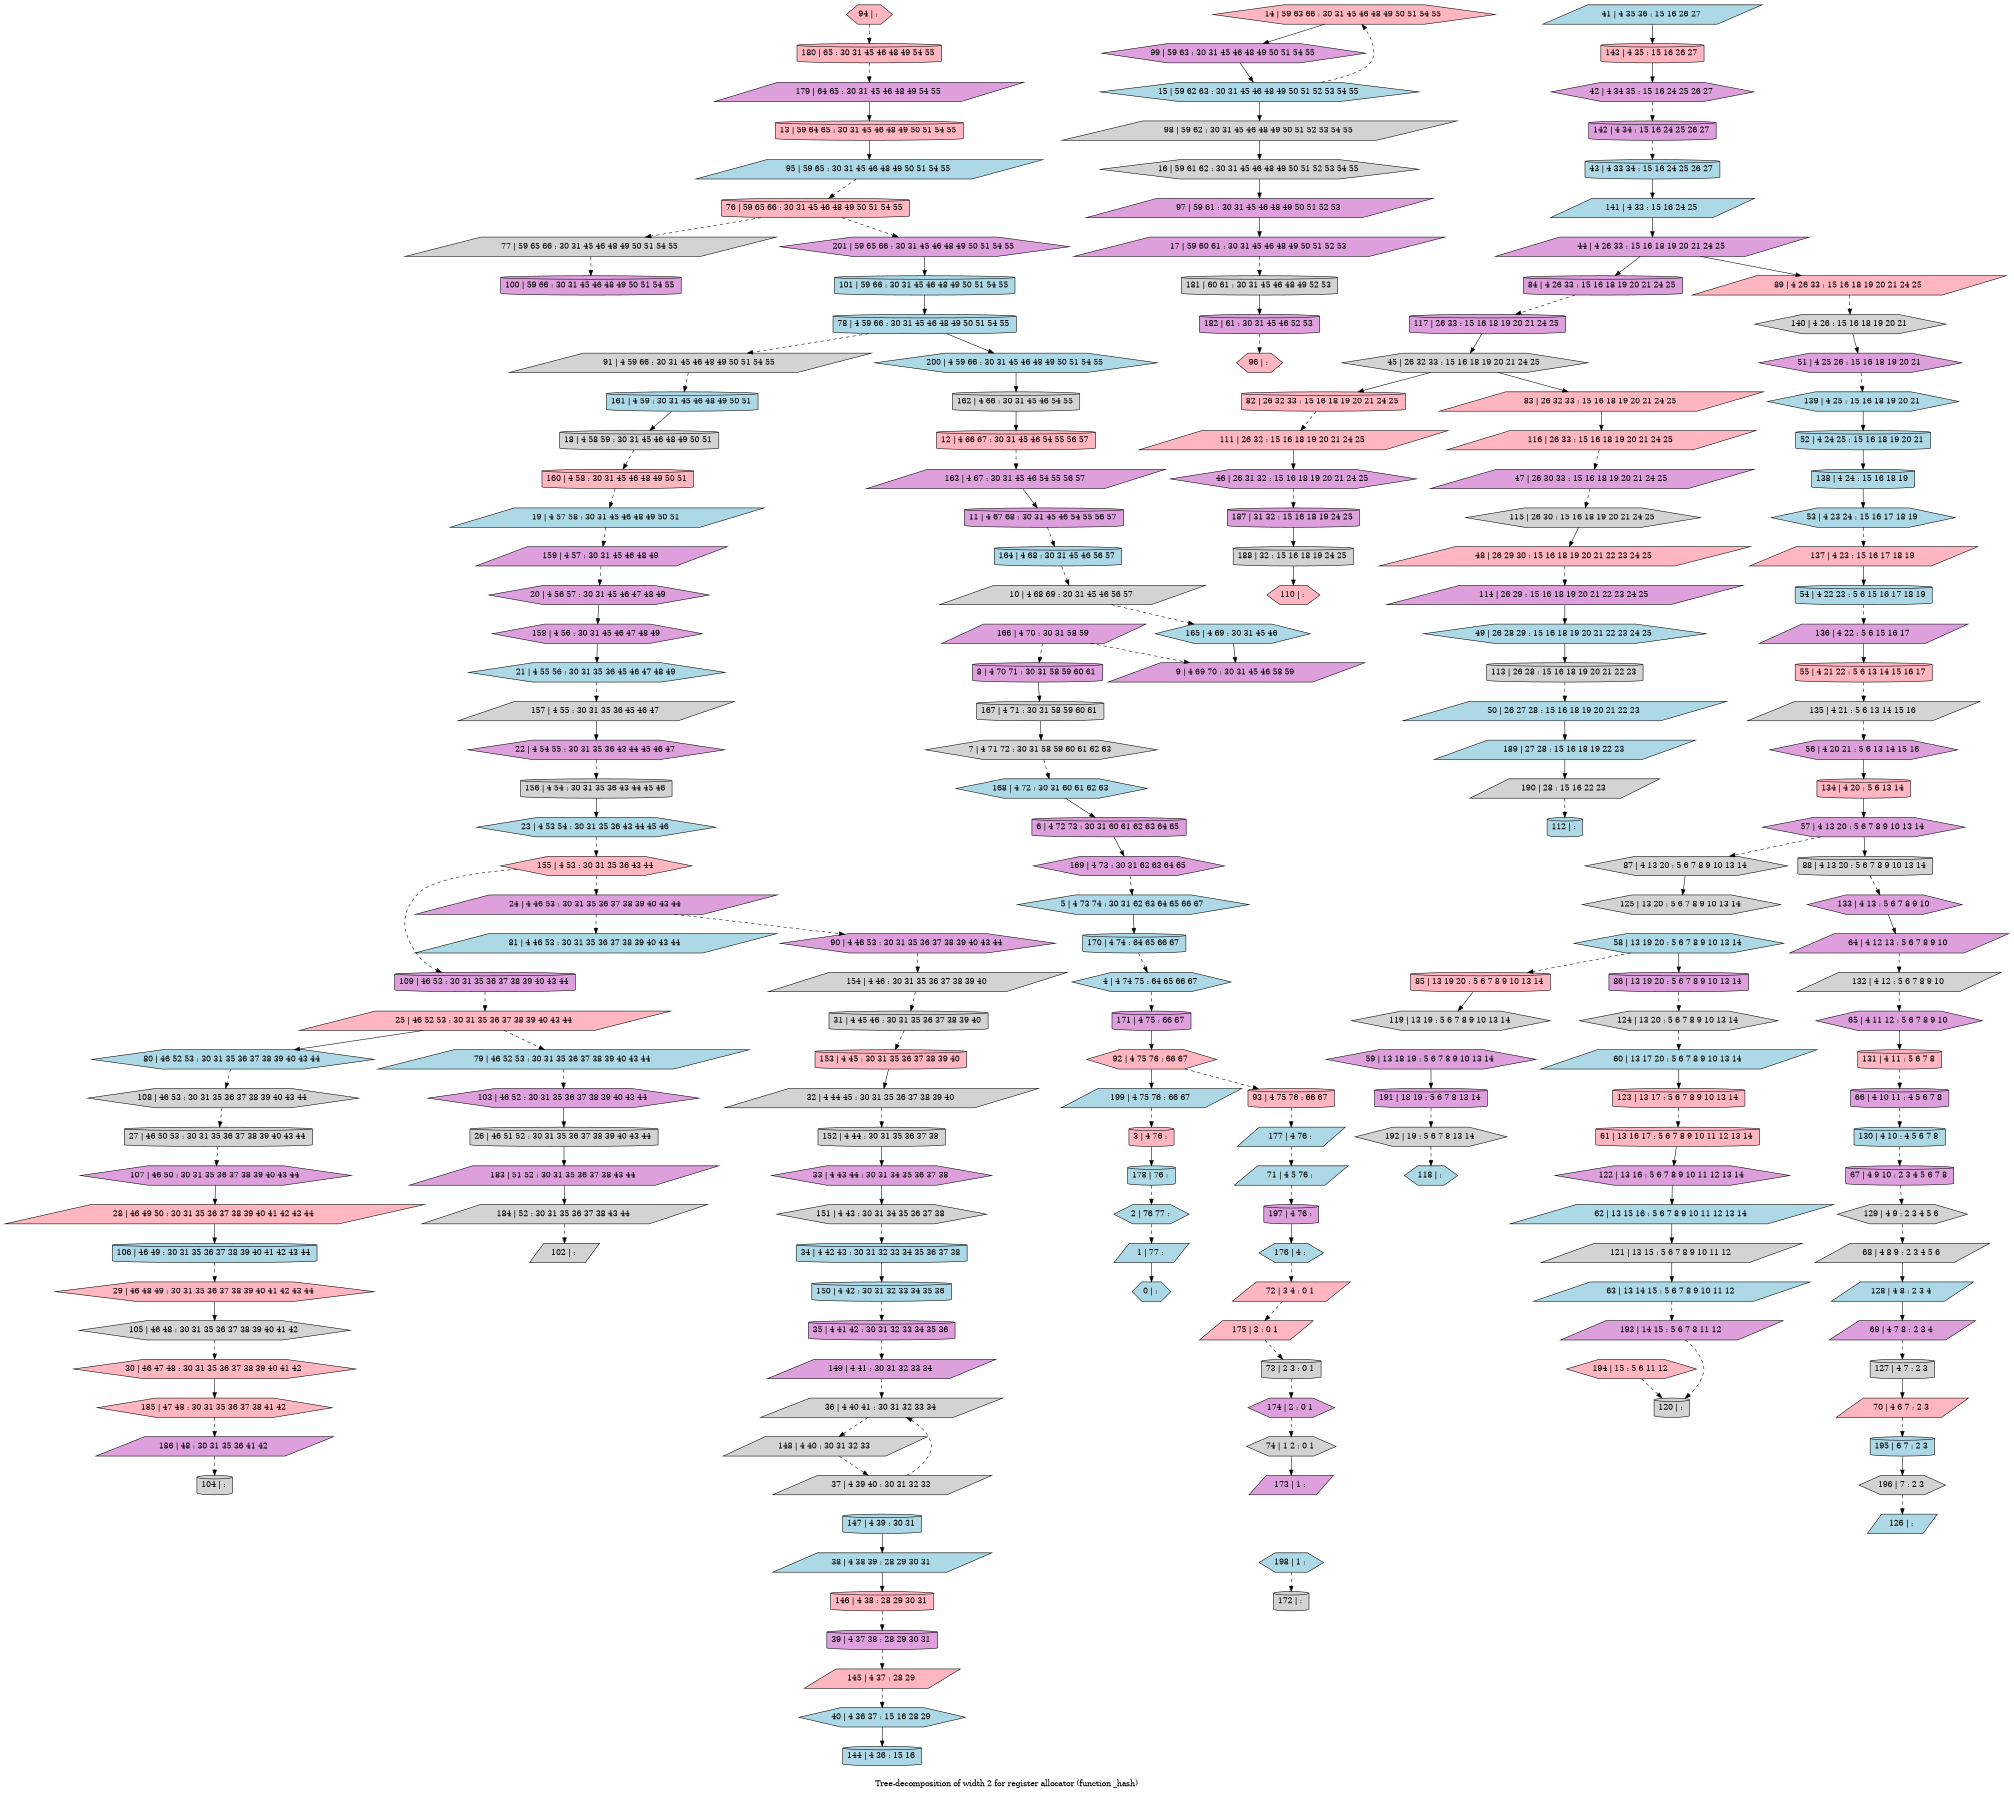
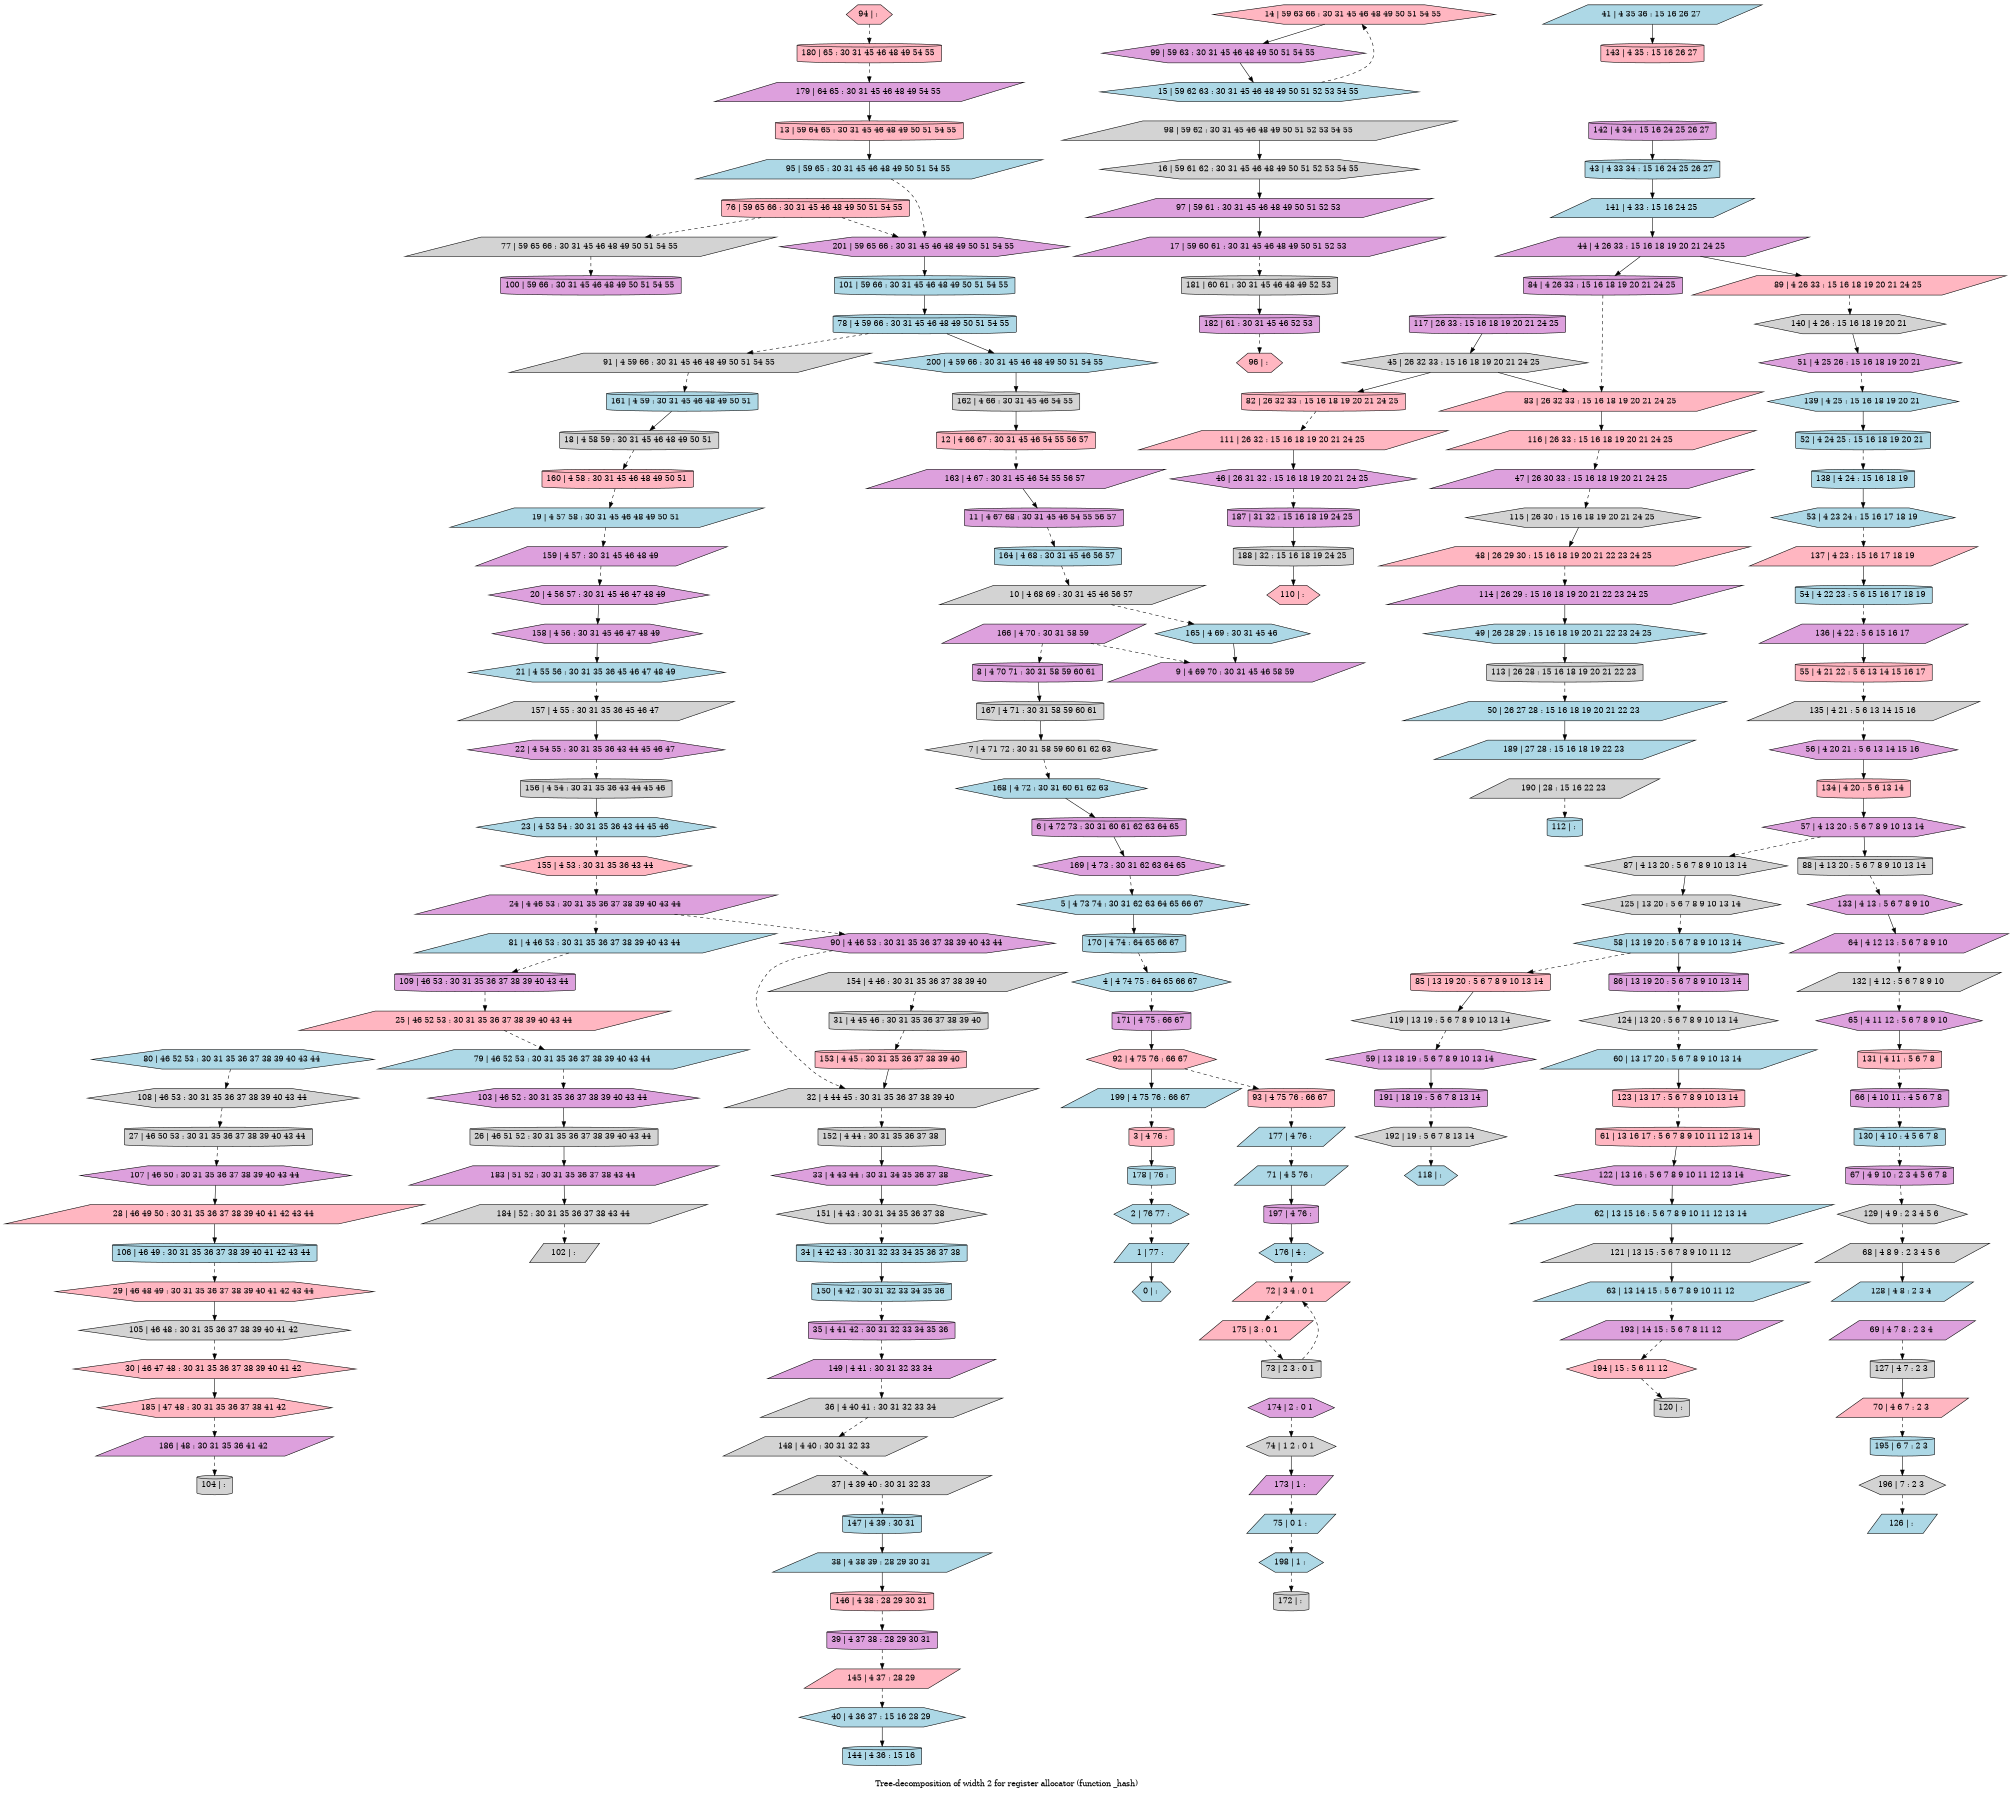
(1652, 92) -> none
(1260, 109) -> none
(1652, 147) -> (1652, 147)
(845, 187) -> (916, 200)
(1548, 304) -> (1602, 341)
(1863, 457) -> (1863, 457)
(1565, 767) -> none
(422, 890) -> (543, 962)
none -> (1680, 921)
(918, 960) -> (759, 1012)
none -> (1442, 1038)
(362, 1040) -> none
(1291, 1192) -> (1291, 1192)
(1902, 1308) -> none
(1704, 1367) -> (1654, 1348)
(1291, 1386) -> (1318, 1333)
(931, 1449) -> (882, 1502)
none -> (1291, 1524)
